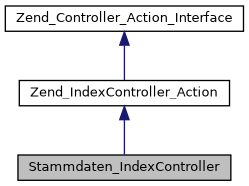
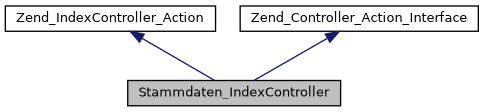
(124, 63) -> (291, 59)
